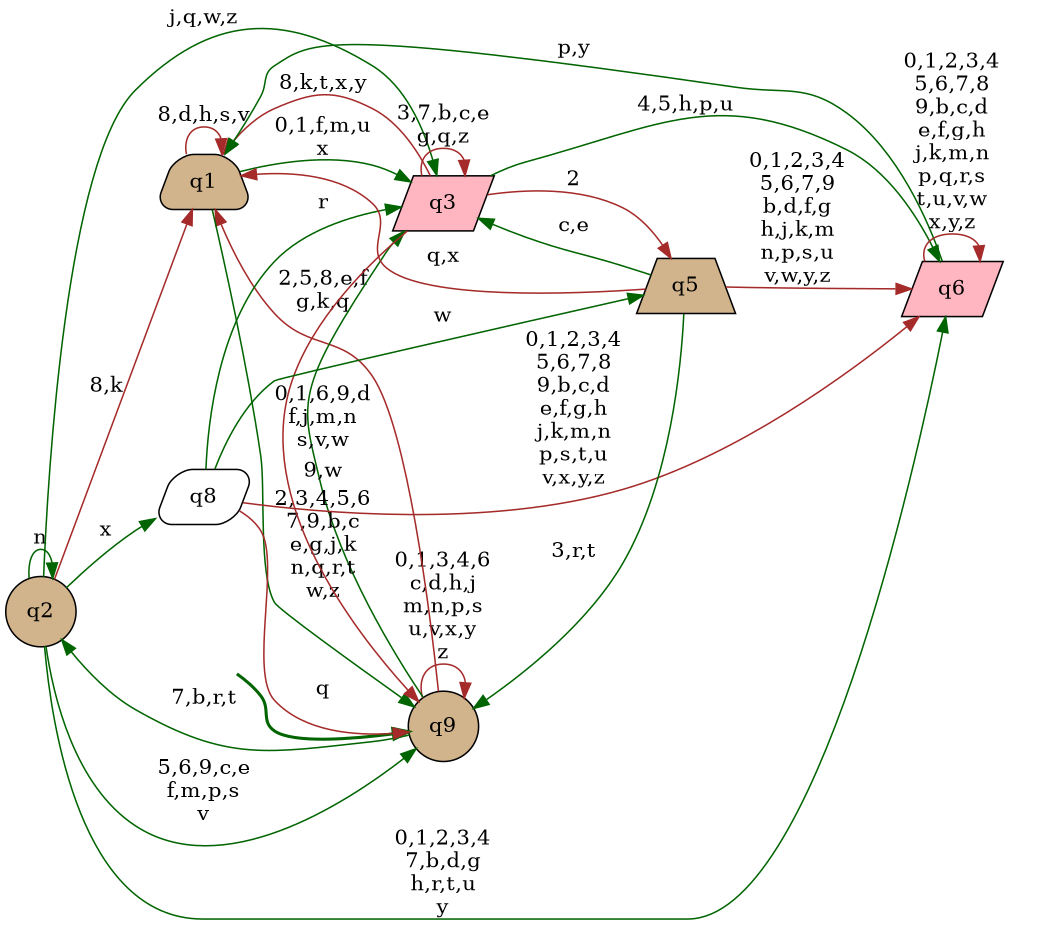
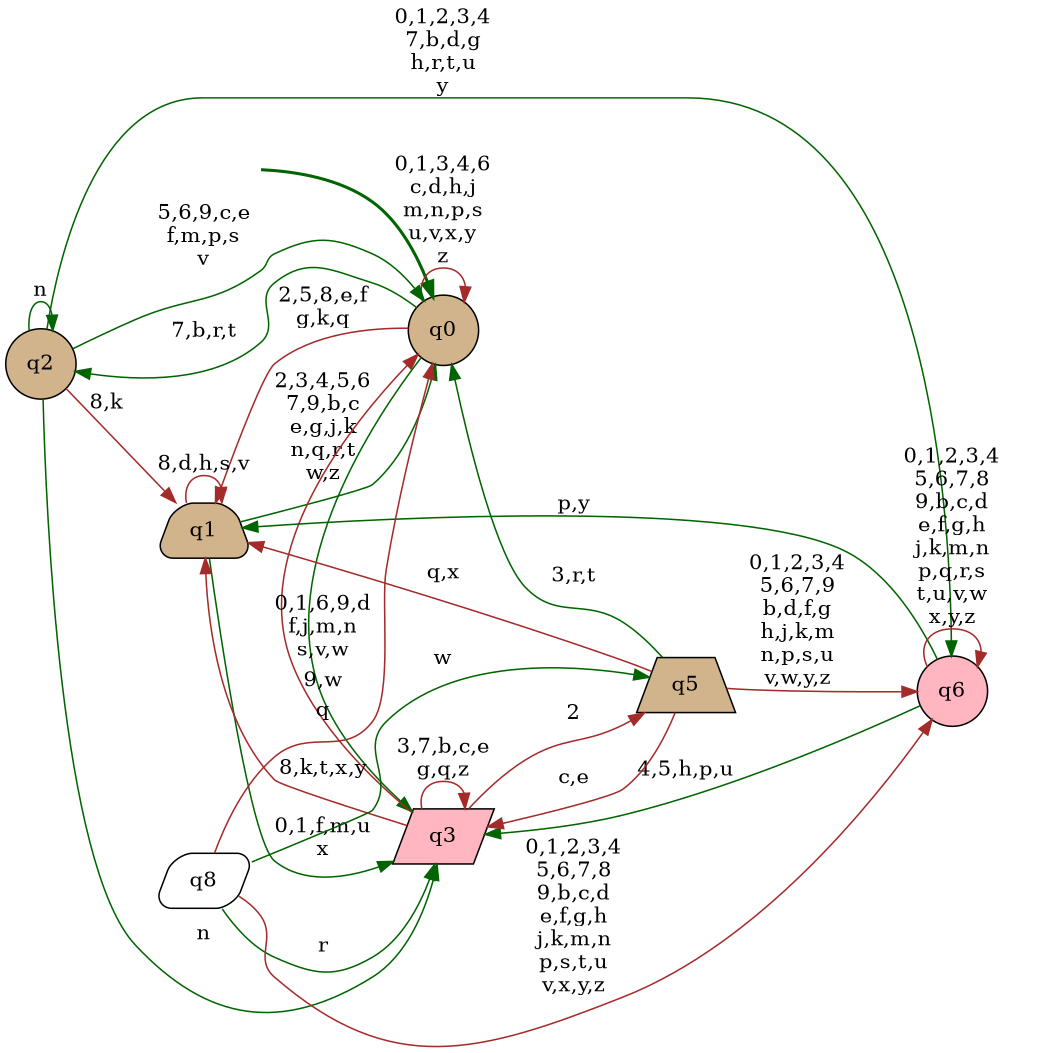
(204, 18) -> (204, 934)
(733, 117) -> (716, 788)
(571, 251) -> (609, 795)
(952, 289) -> (952, 691)
(103, 555) -> none
(443, 726) -> (443, 330)
